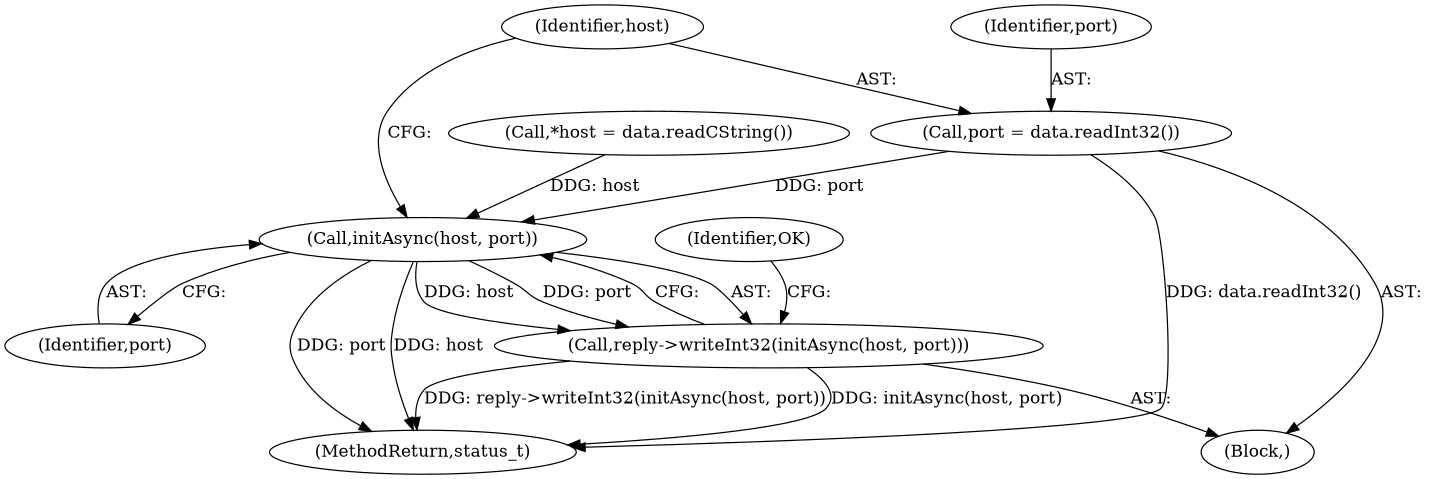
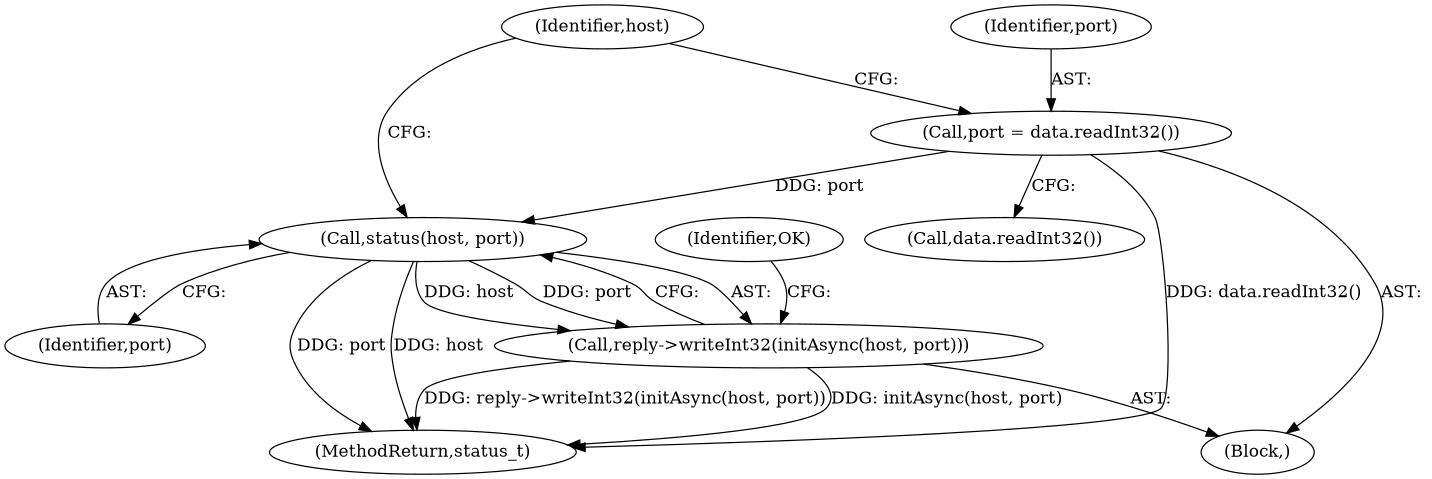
(879, 80) -> (879, 80)
(649, 133) -> none
(423, 240) -> (423, 240)
none -> (1005, 240)
